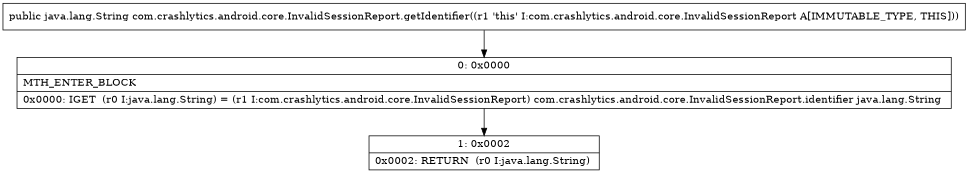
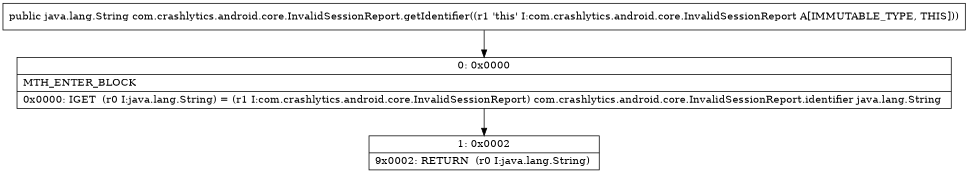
(484, 161) -> (484, 161)
